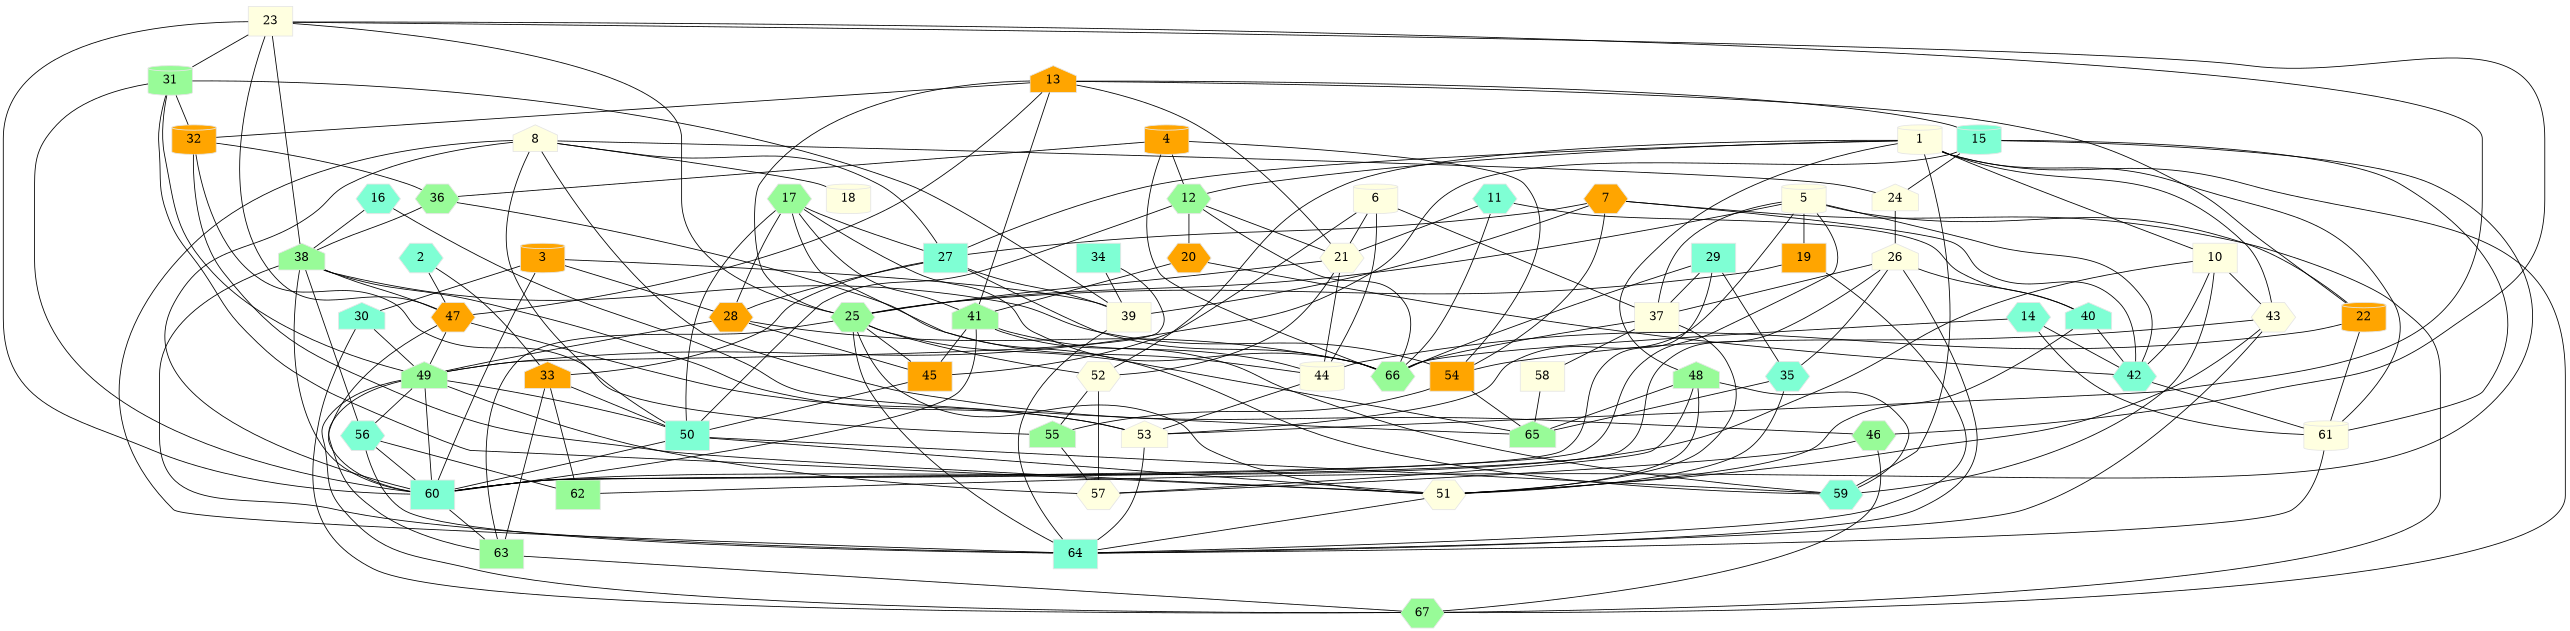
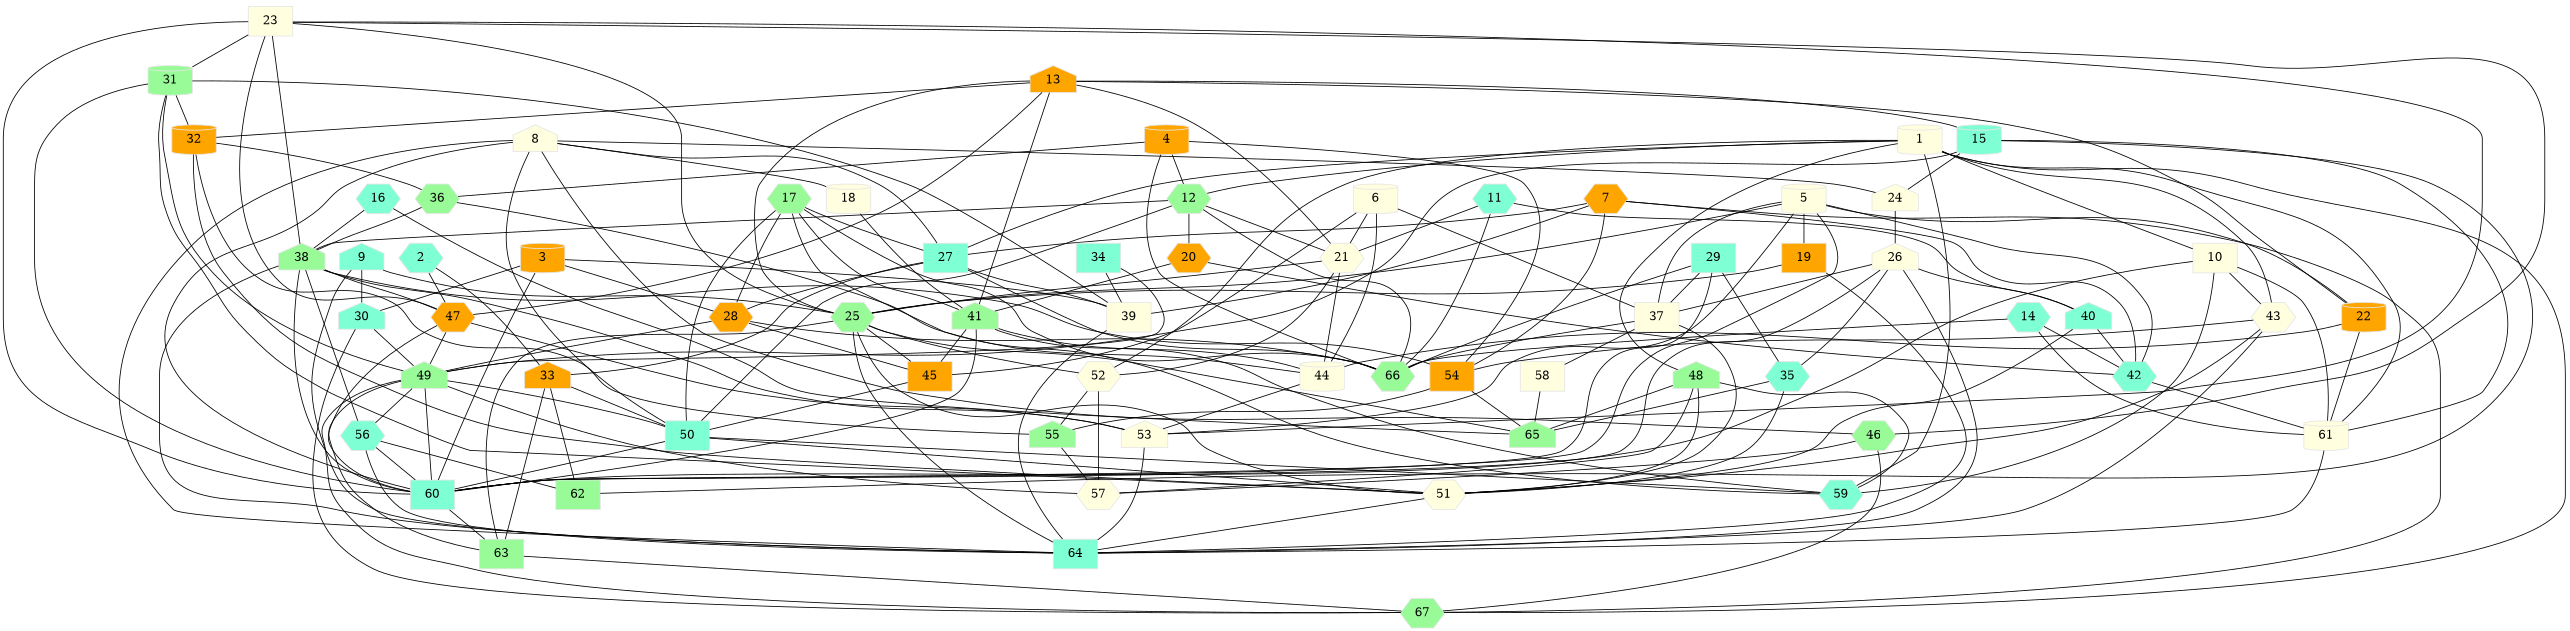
none -> (741, 221)
none -> (362, 258)
none -> (903, 260)
(2185, 320) -> (2315, 323)
